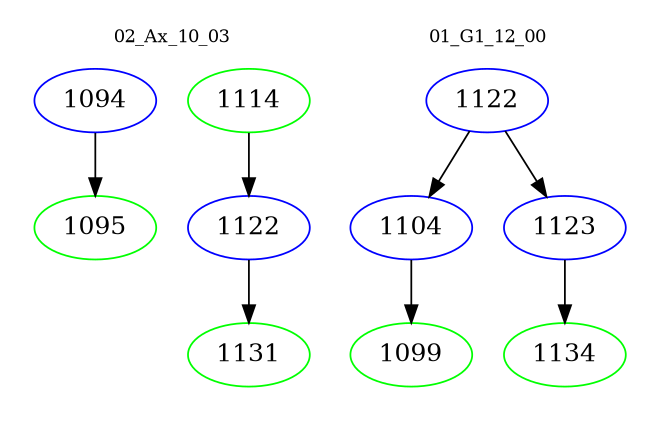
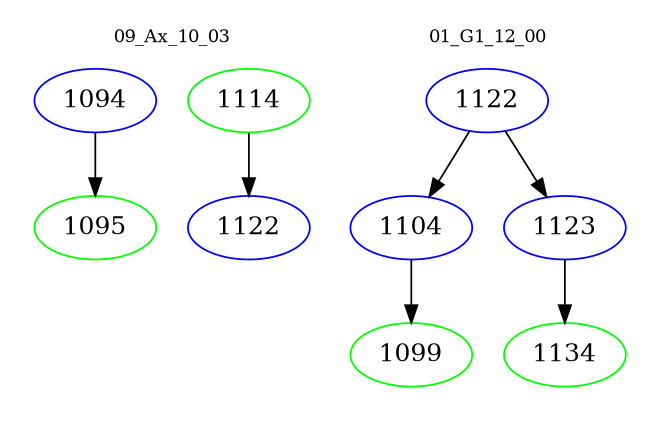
(172, 38) -> (172, 38)
(249, 355) -> none
